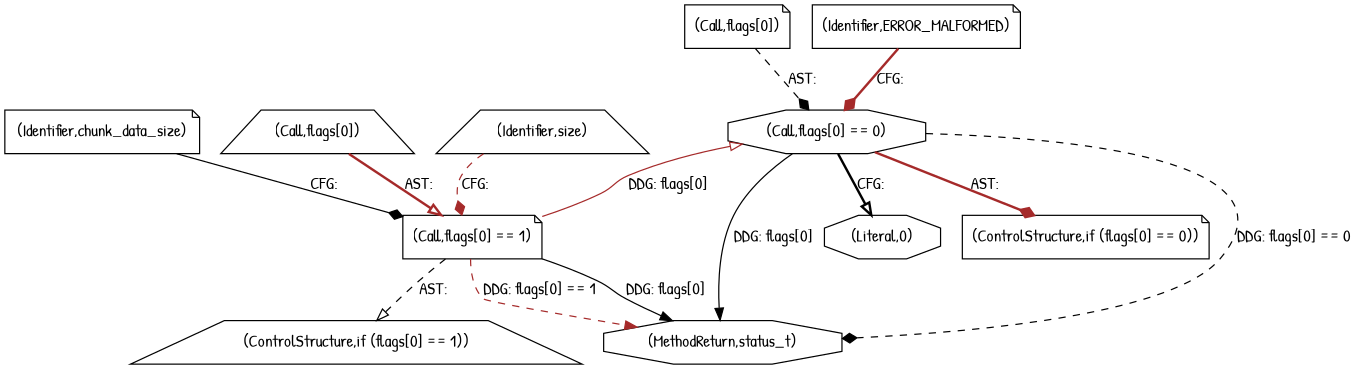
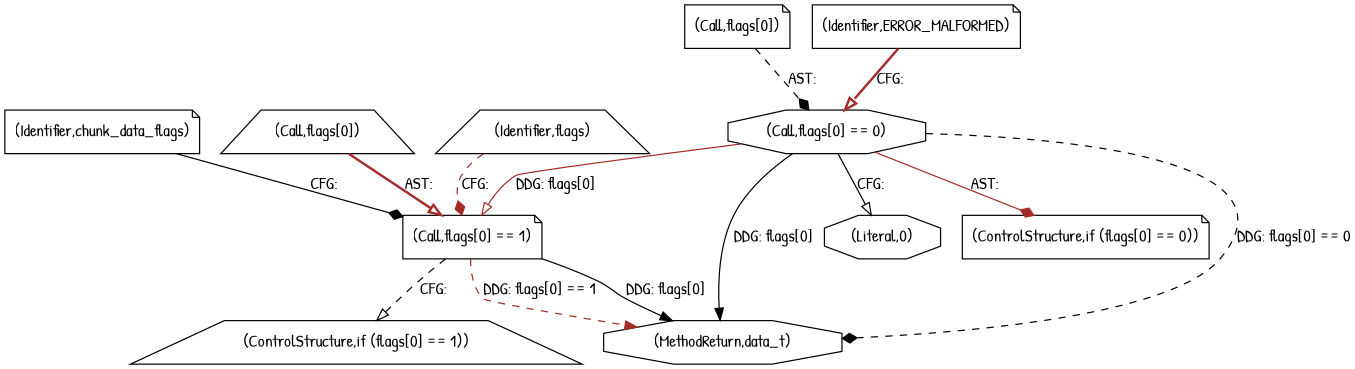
(876, 74) -> (876, 74)
(102, 132) -> (102, 132)
(543, 132) -> (543, 132)
(633, 174) -> (608, 161)
(852, 179) -> (852, 179)
(948, 181) -> (948, 181)
(436, 290) -> (436, 290)
(723, 342) -> (723, 342)
